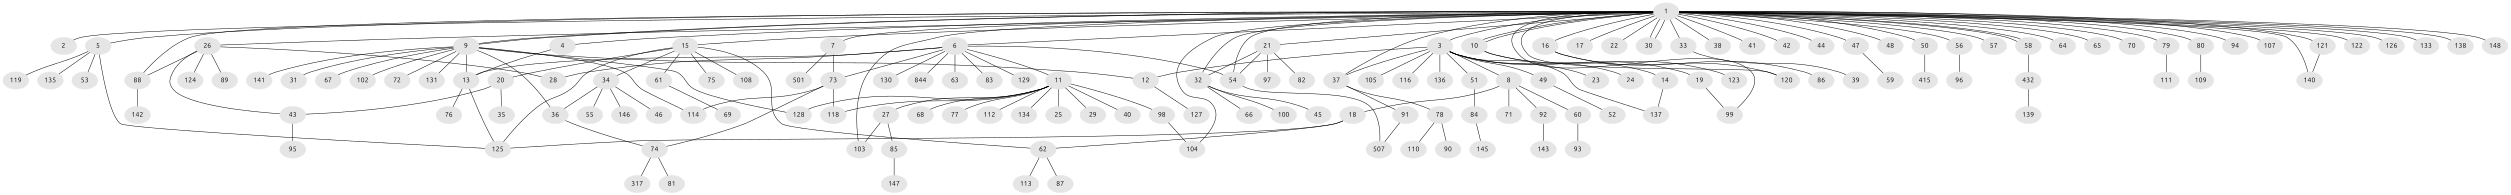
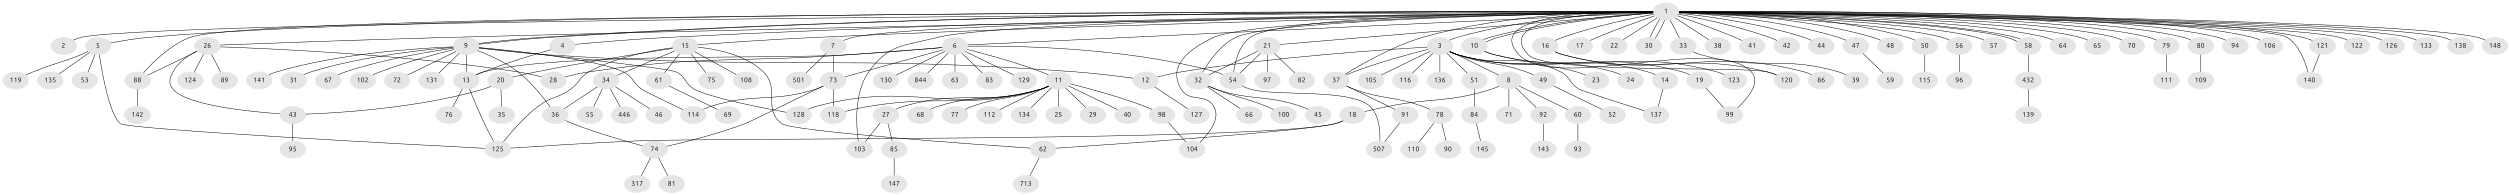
(2270, 46) -> (2270, 46)
(1925, 80) -> (1925, 80)
(624, 115) -> (624, 115)
(1026, 184) -> (1026, 184)
(1060, 184) -> none
